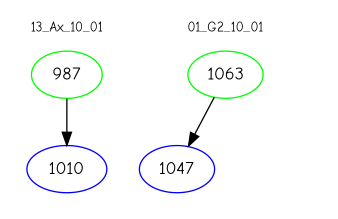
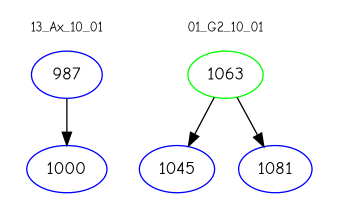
(67, 75) -> (67, 75)
(67, 169) -> (67, 169)
(177, 169) -> (177, 169)
none -> (275, 169)
